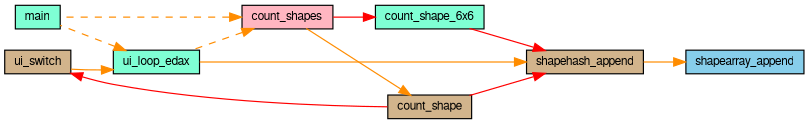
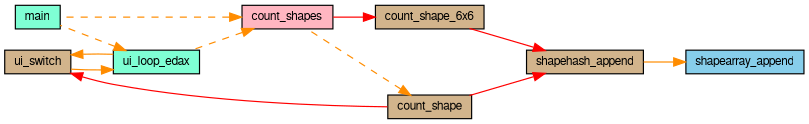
(430, 17) -> (430, 17)
(346, 54) -> (354, 59)
(373, 62) -> (98, 54)
